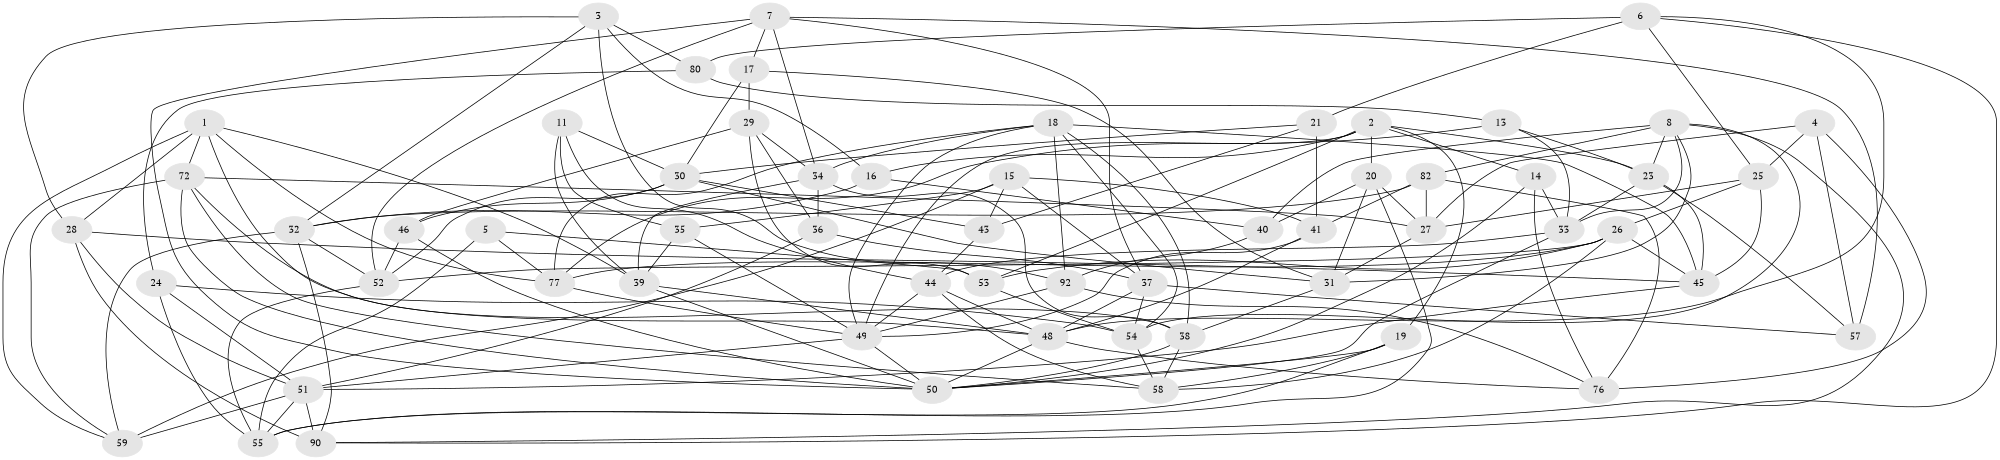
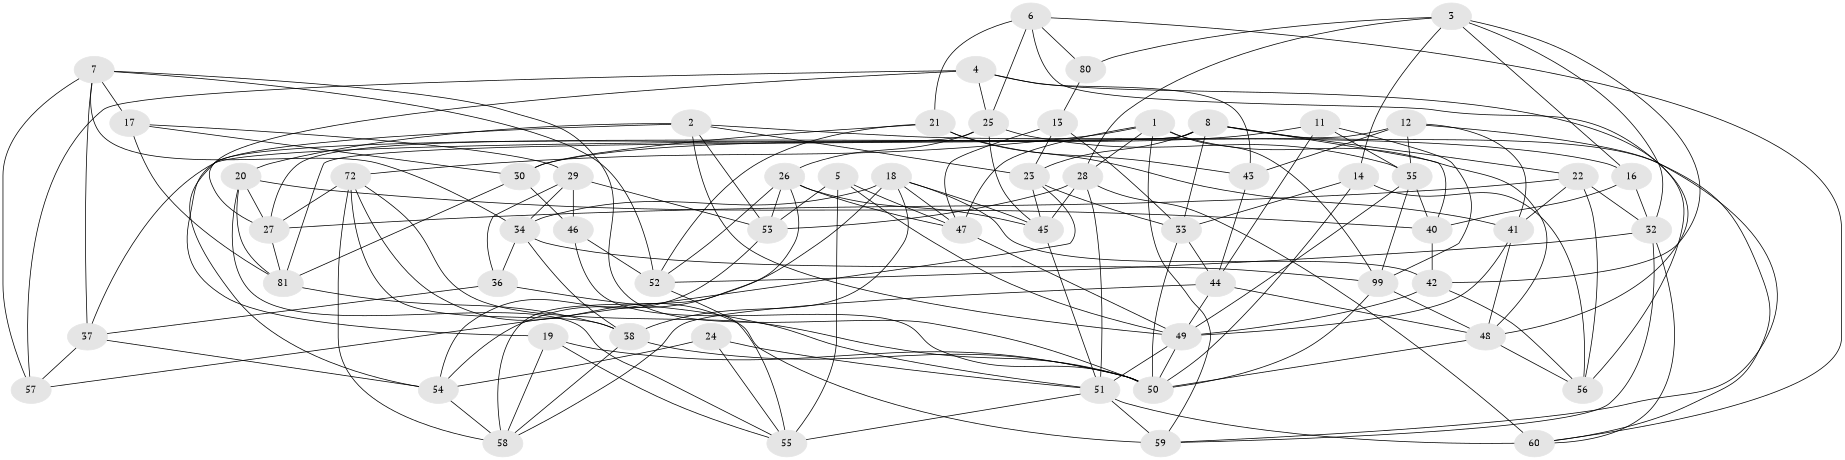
(340, 84) -> none
none -> (1192, 146)
(1476, 157) -> (1391, 90)
(918, 174) -> (998, 278)
(1009, 177) -> (1406, 123)
(1426, 177) -> (1578, 177)
(517, 199) -> (766, 159)
(832, 203) -> (1204, 96)
none -> (1422, 203)
none -> (887, 221)
(555, 283) -> (962, 230)
(639, 283) -> (1378, 283)
(1066, 283) -> (1432, 283)
(1330, 283) -> (283, 283)
(1098, 310) -> none
(1599, 390) -> (1583, 390)
(316, 444) -> (1535, 444)
